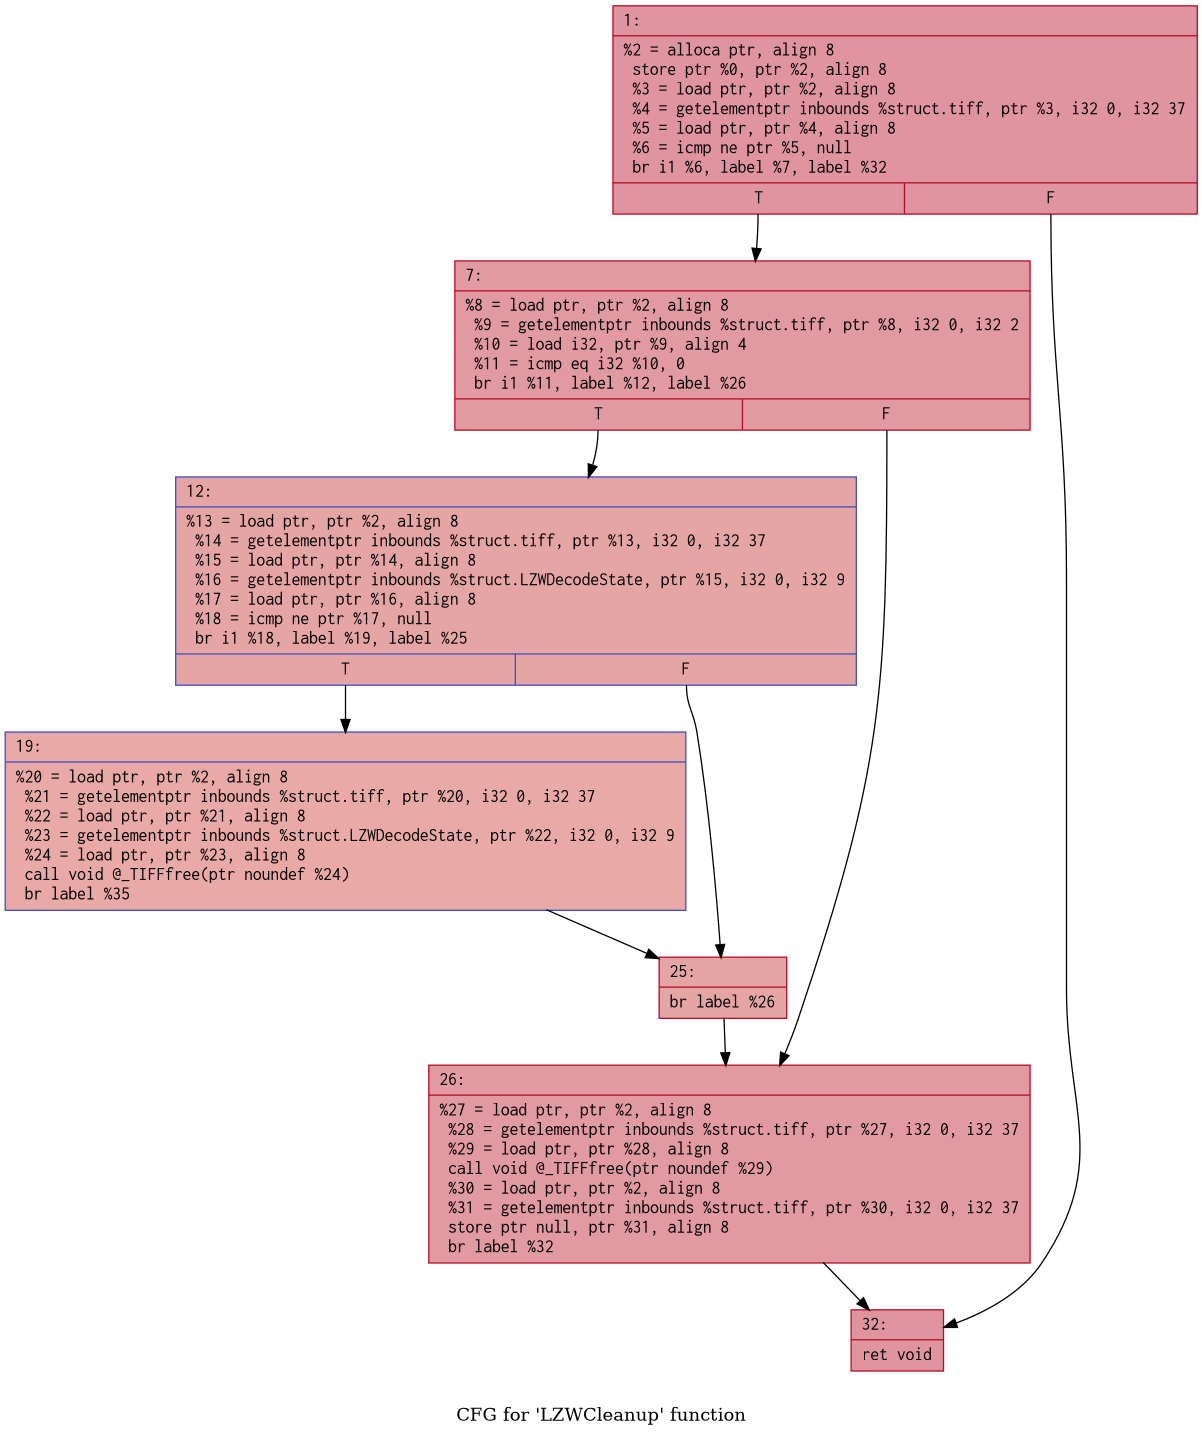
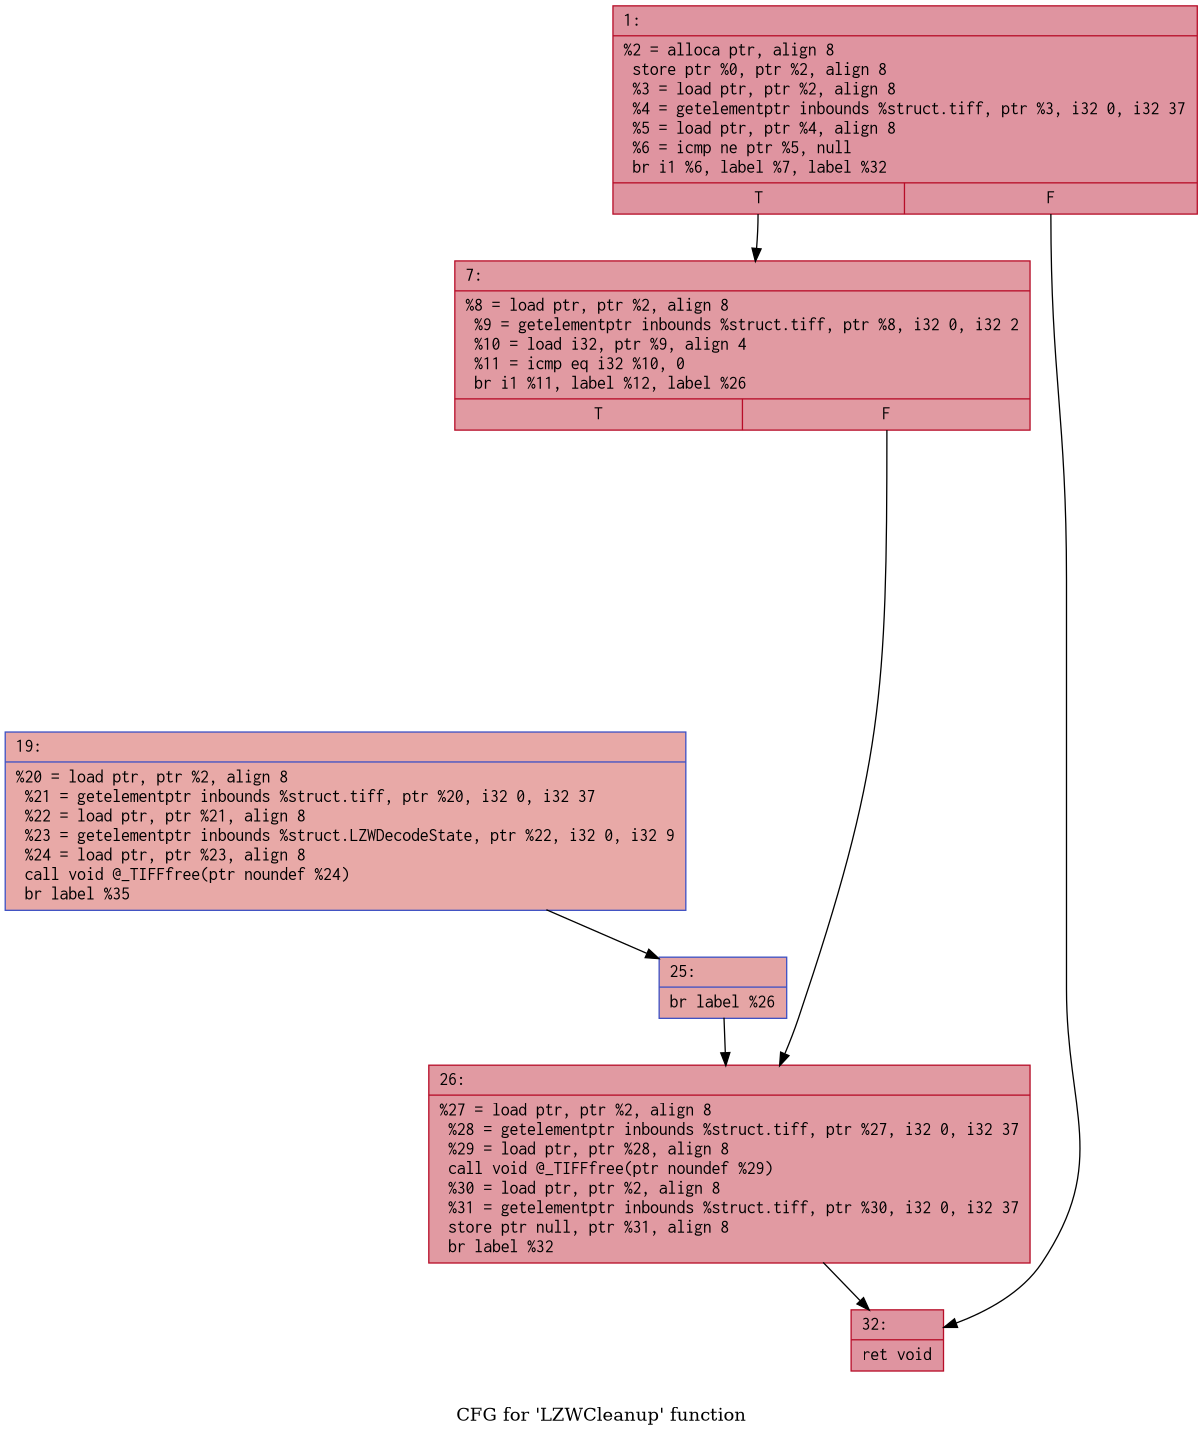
(516, 581) -> none
(723, 988) -> (723, 988)
